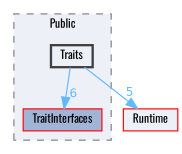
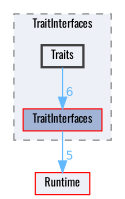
(63, 25) -> (63, 25)
(104, 83) -> (63, 148)
